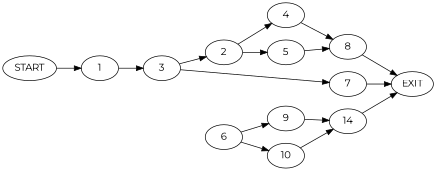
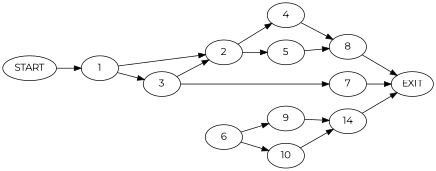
none -> (158, 61)
